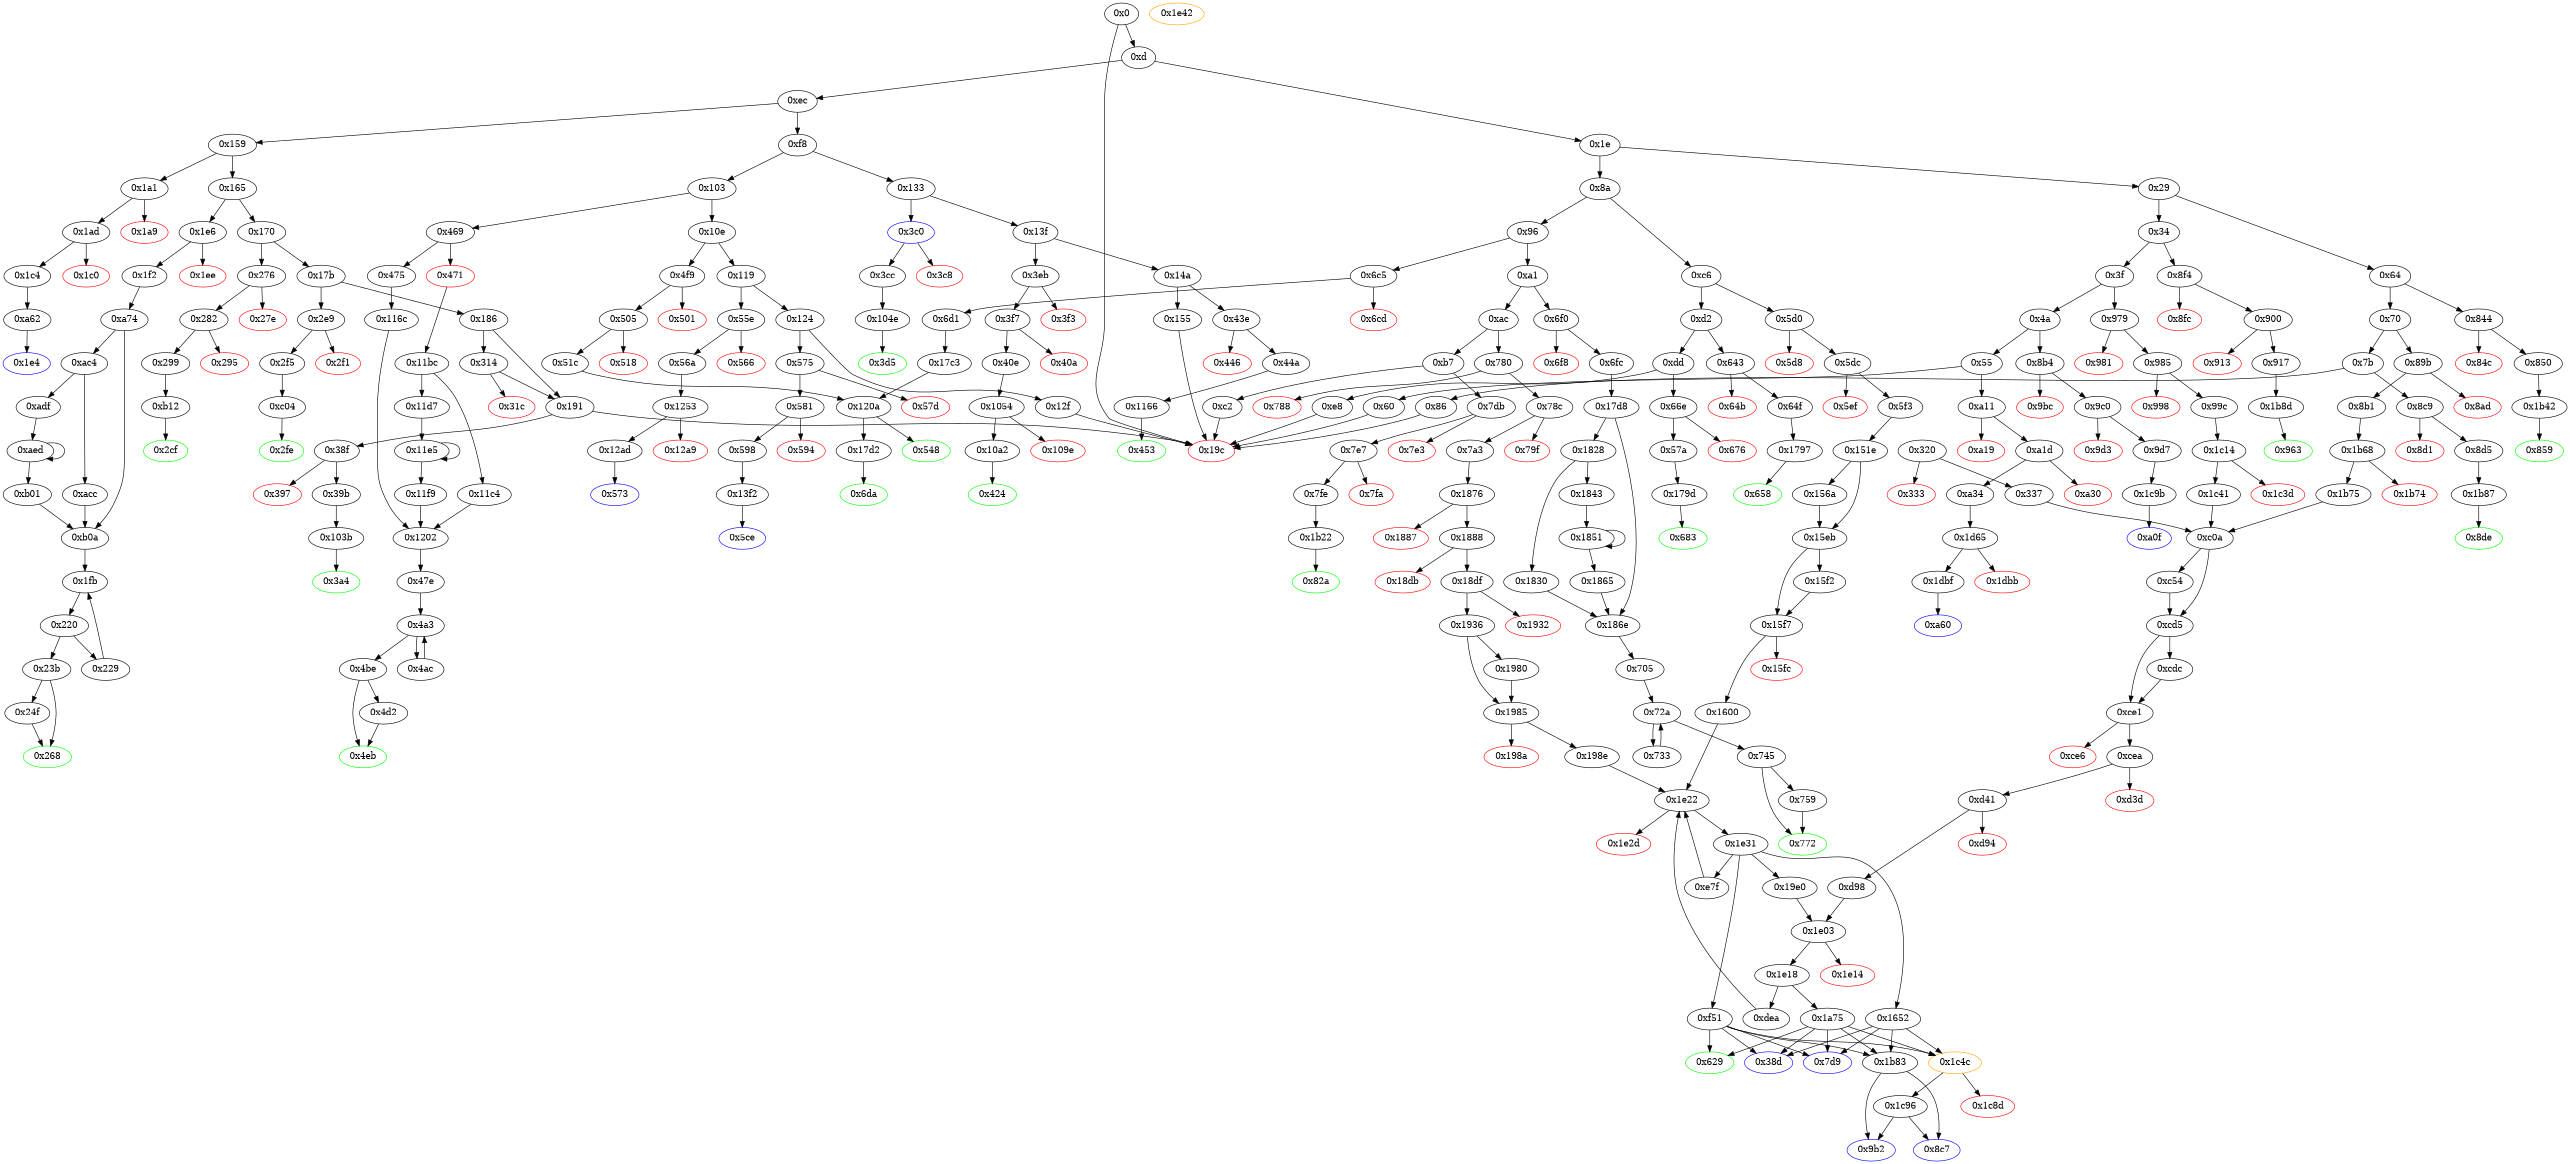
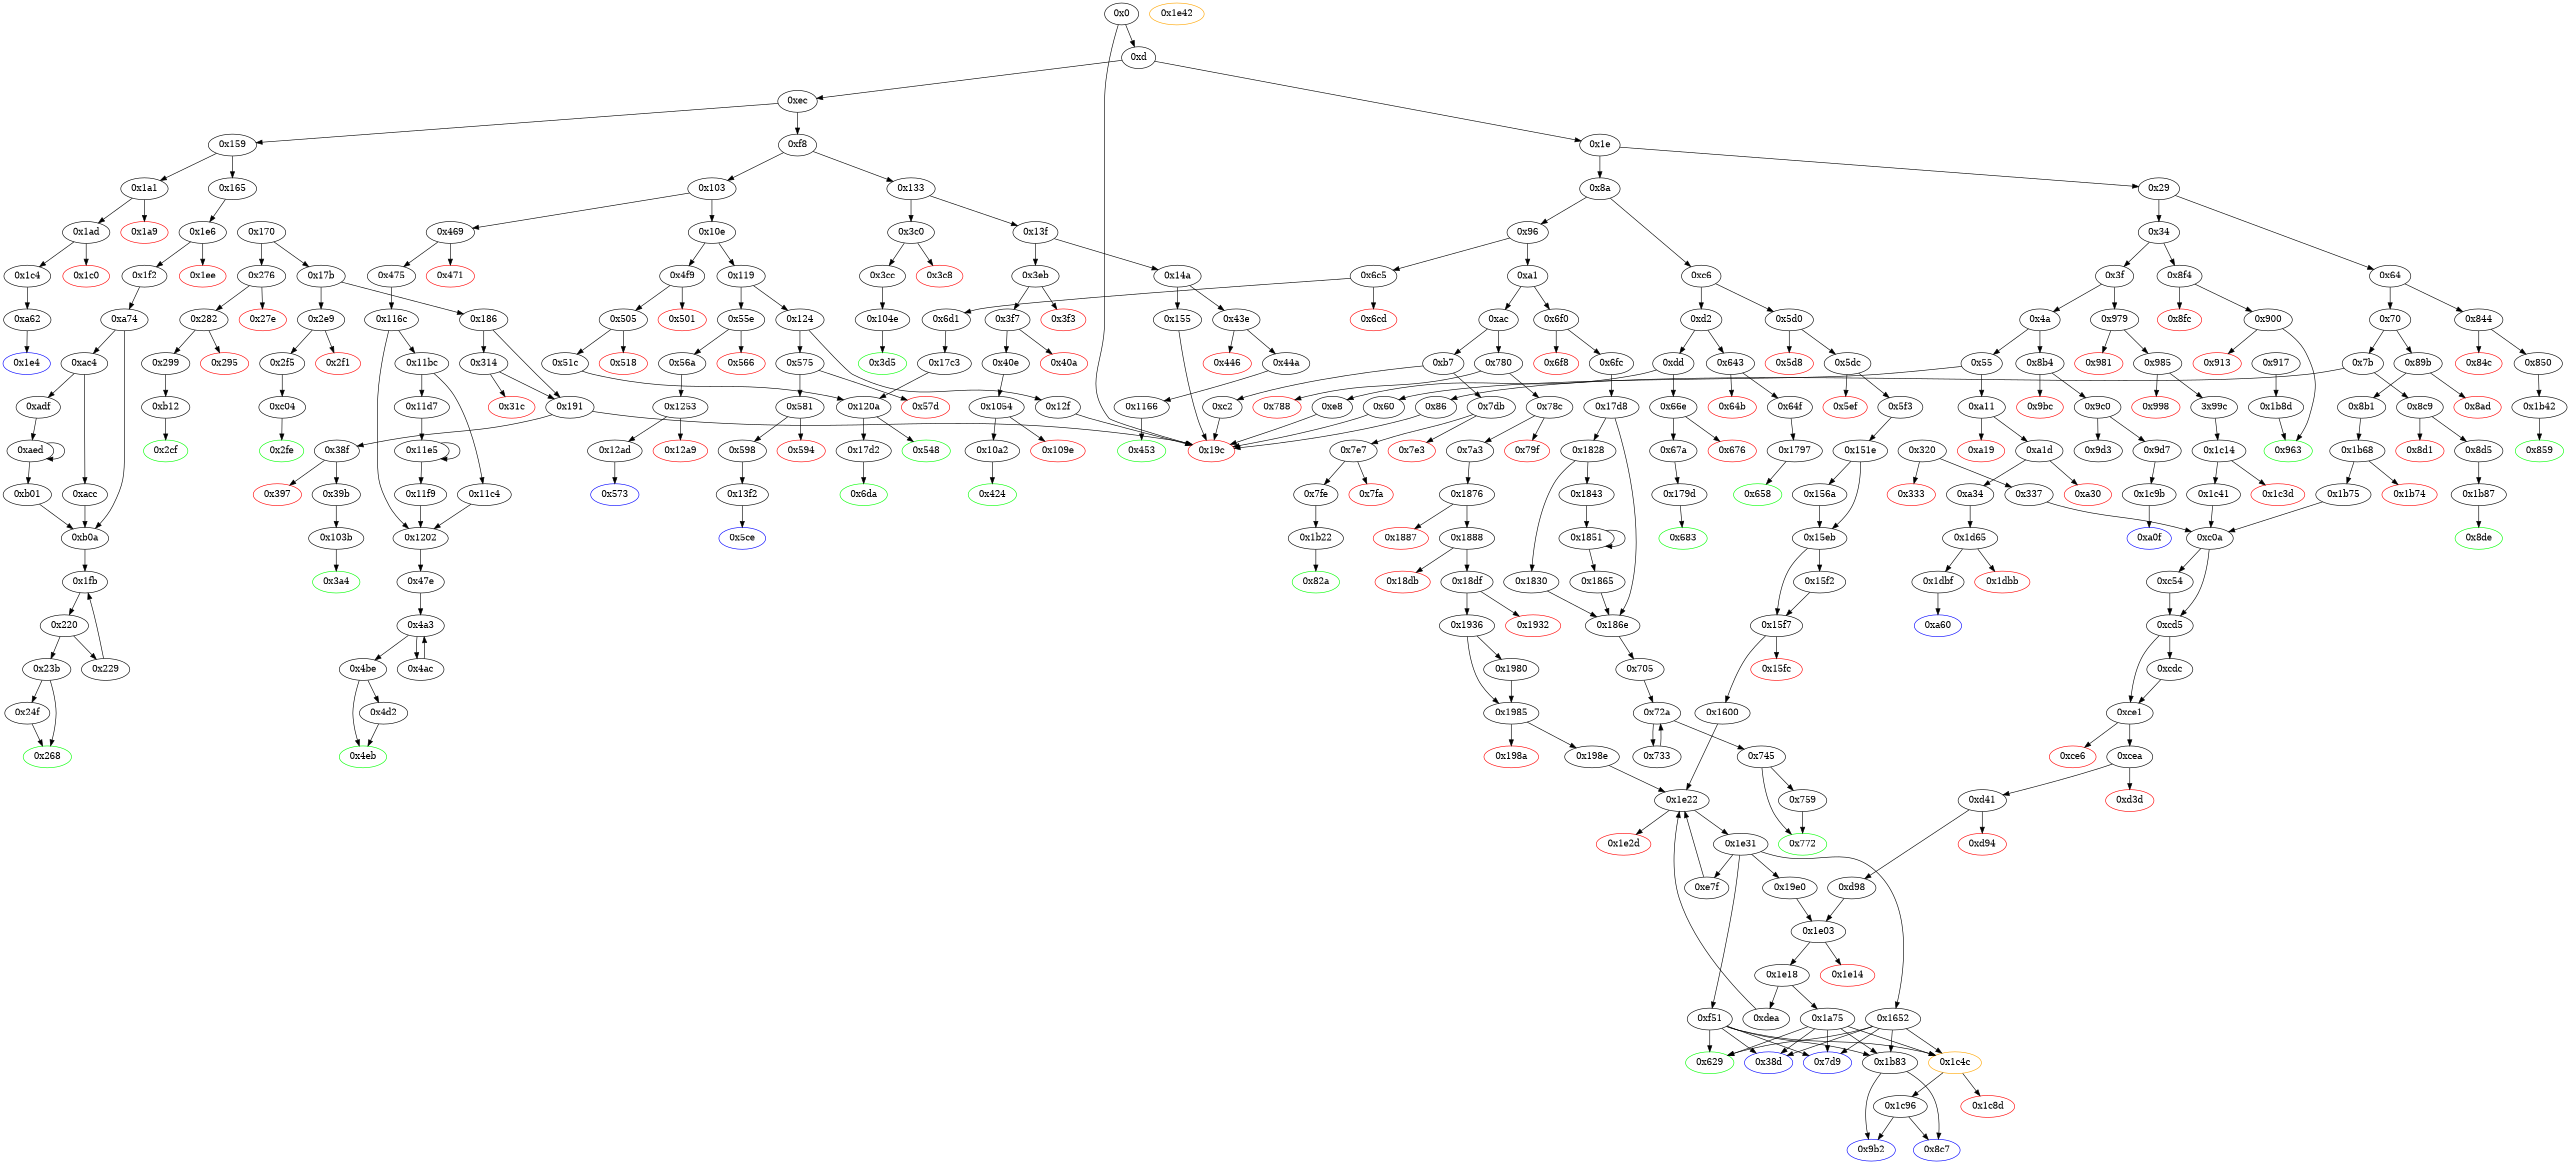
(245, 208) -> none
(911, 232) -> (911, 232)
(437, 317) -> (405, 339)
(2272, 339) -> (2315, 378)
(2214, 407) -> (2214, 407)
(1673, 451) -> (1673, 451)
(2098, 451) -> (2098, 451)
none -> (1831, 1036)
